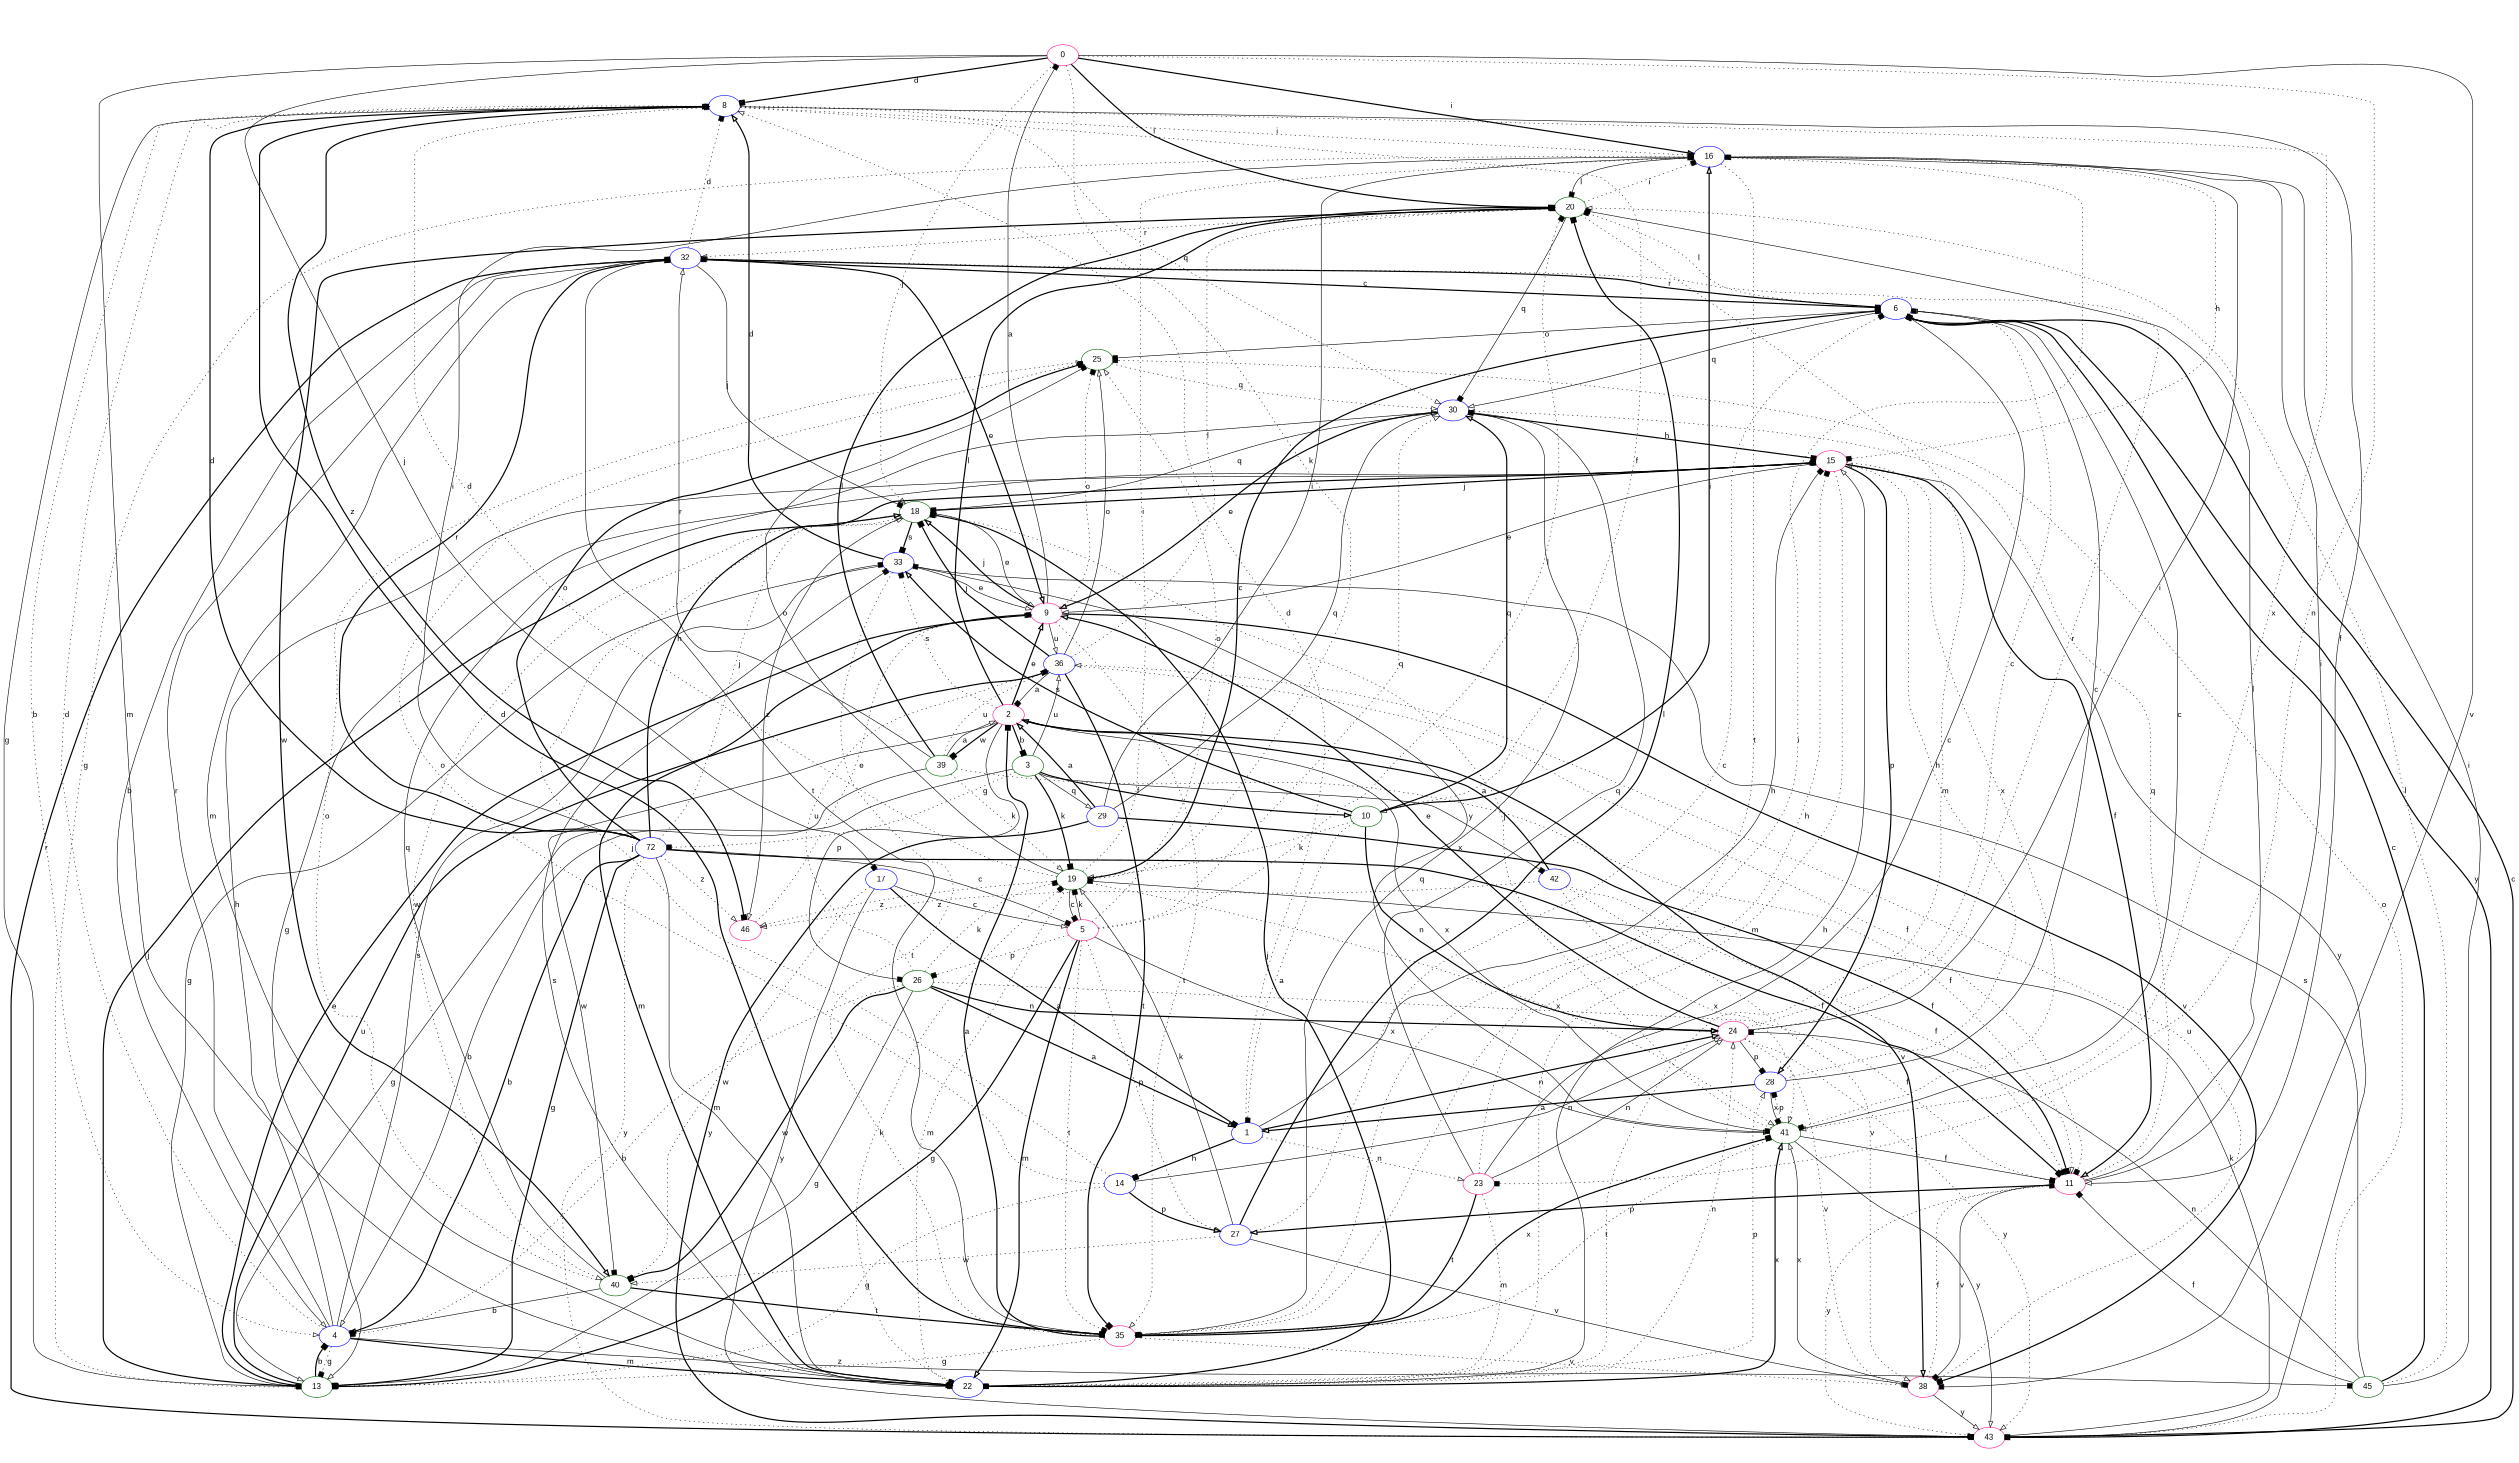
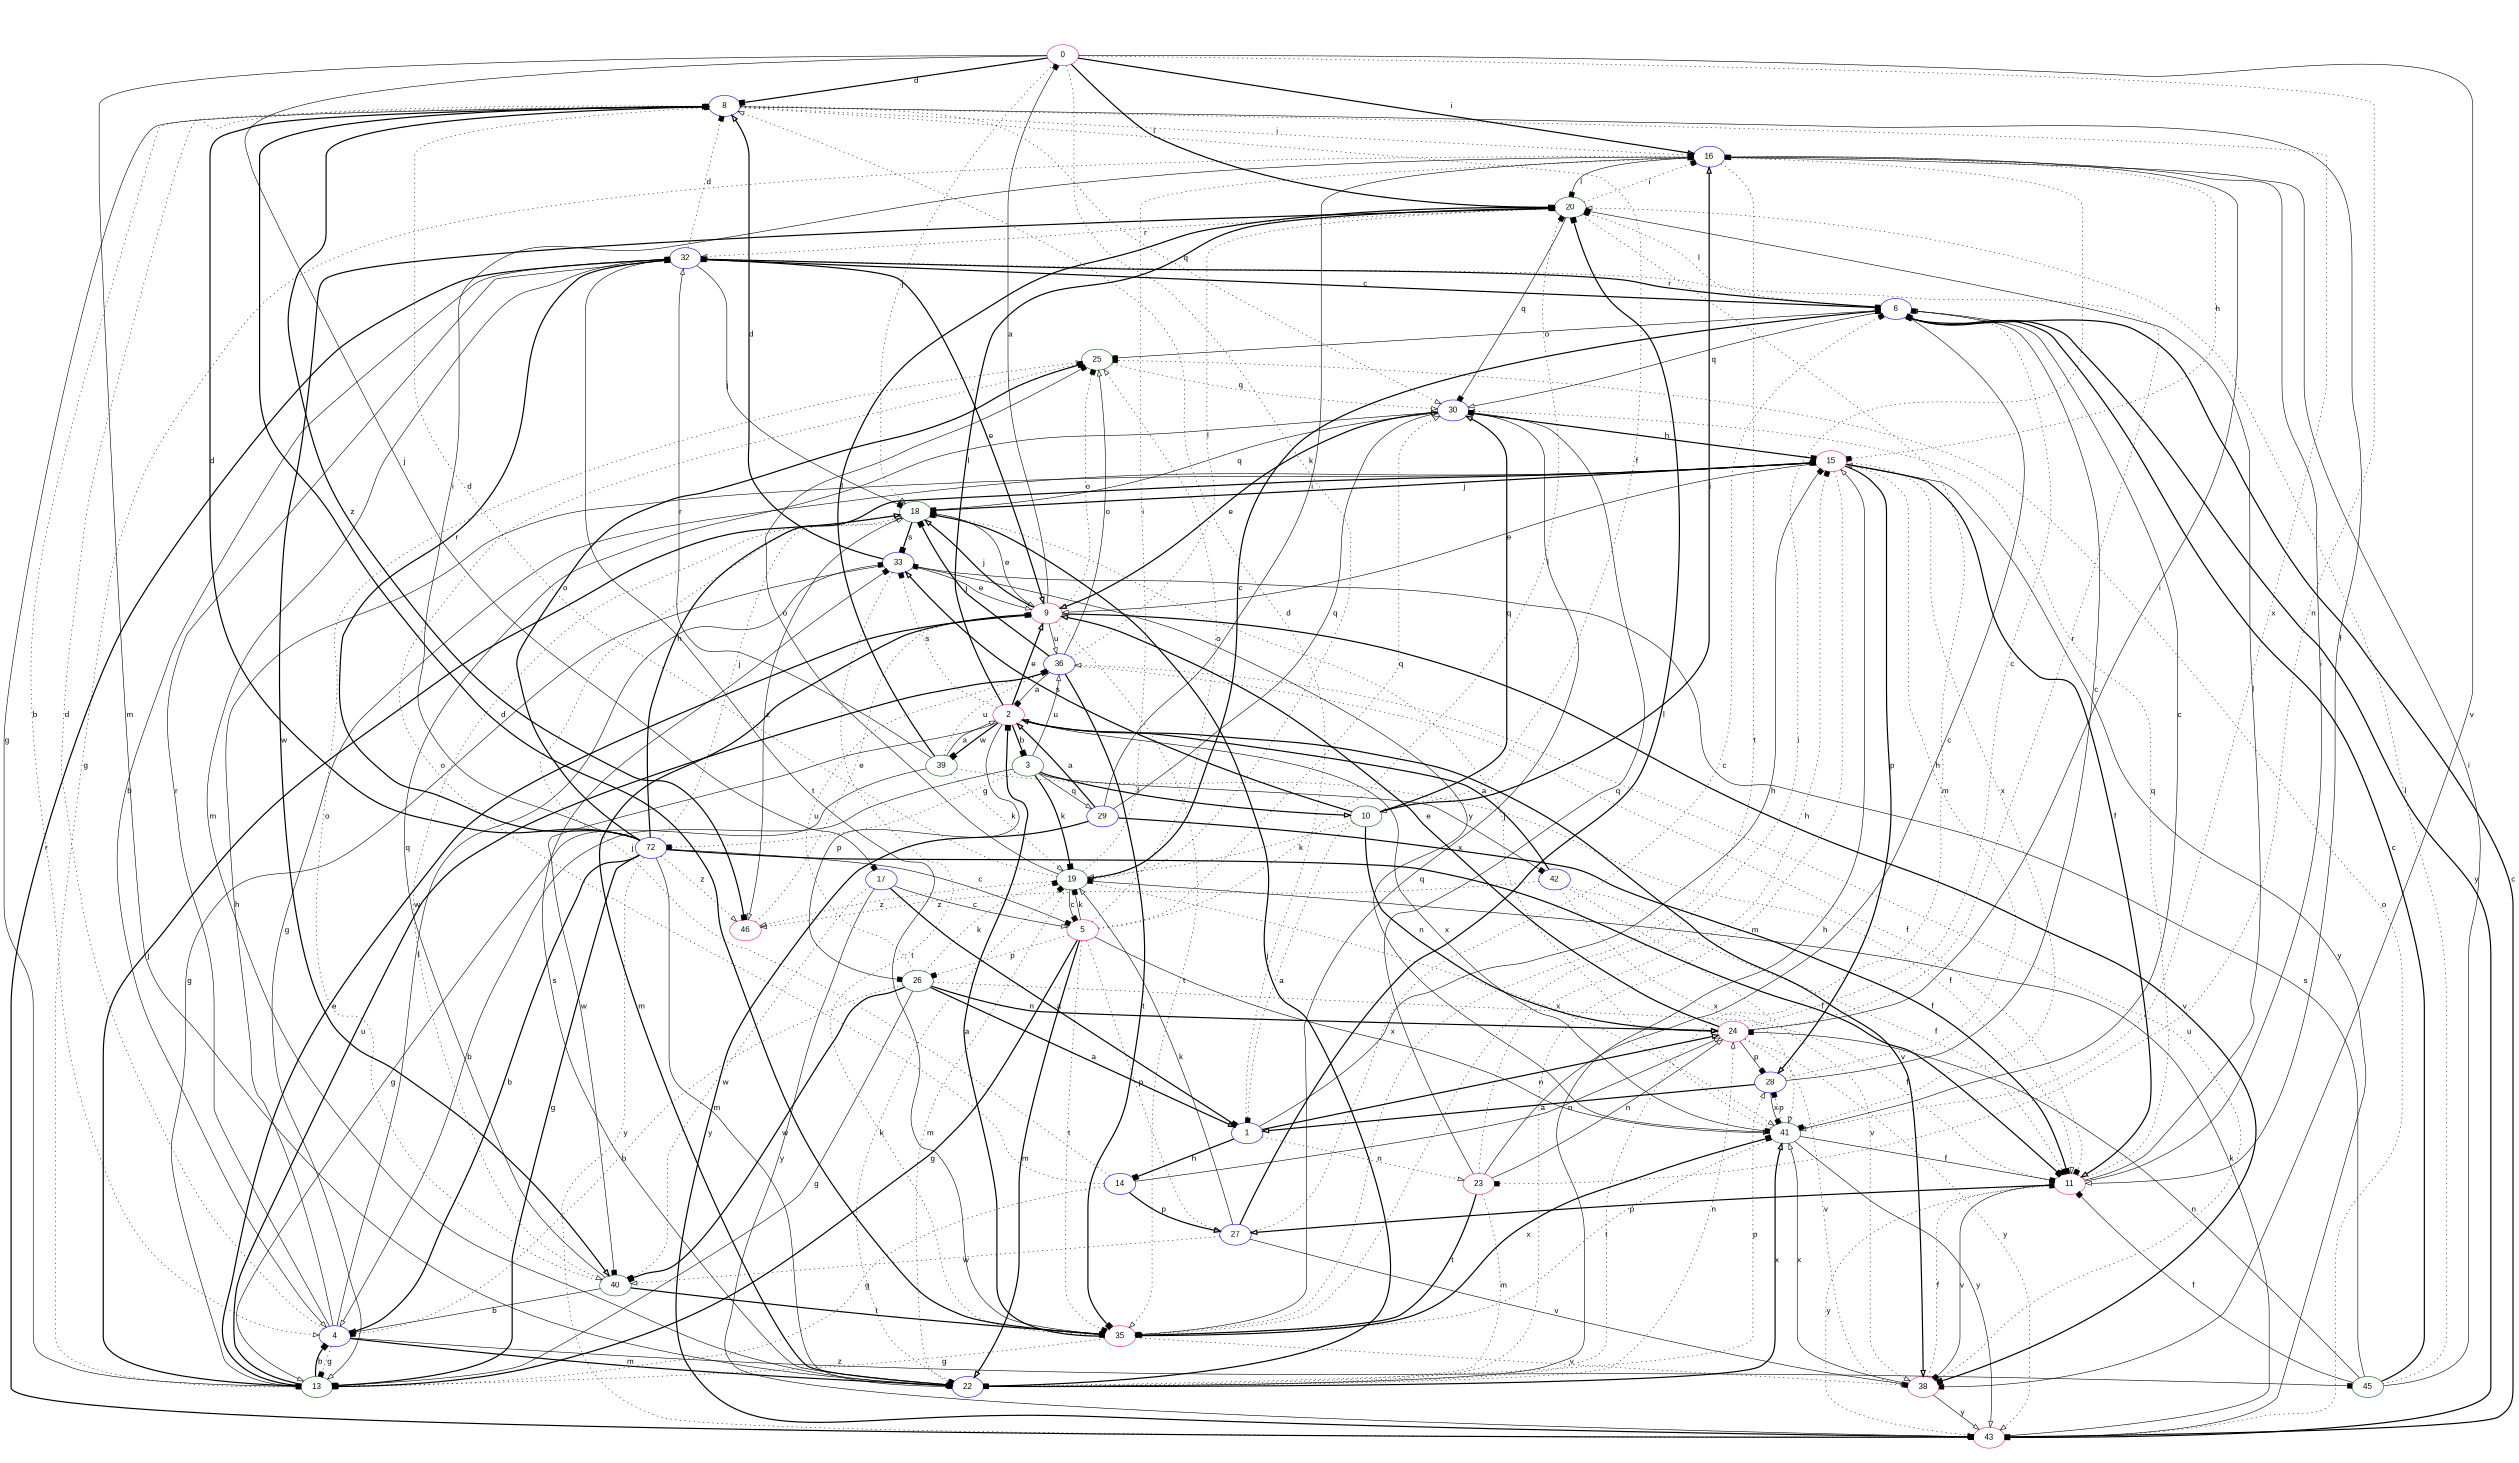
(419, 956) -> (419, 956)
